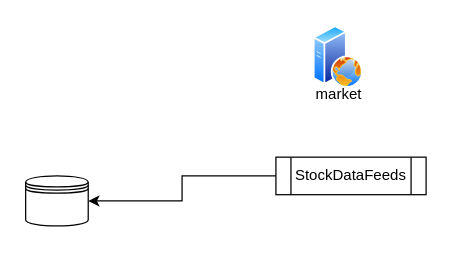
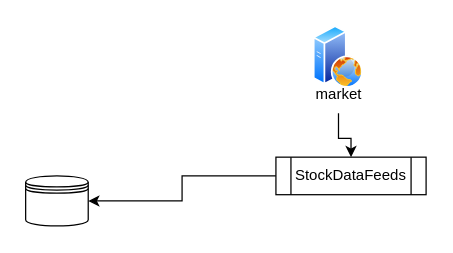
none -> (338, 136)
